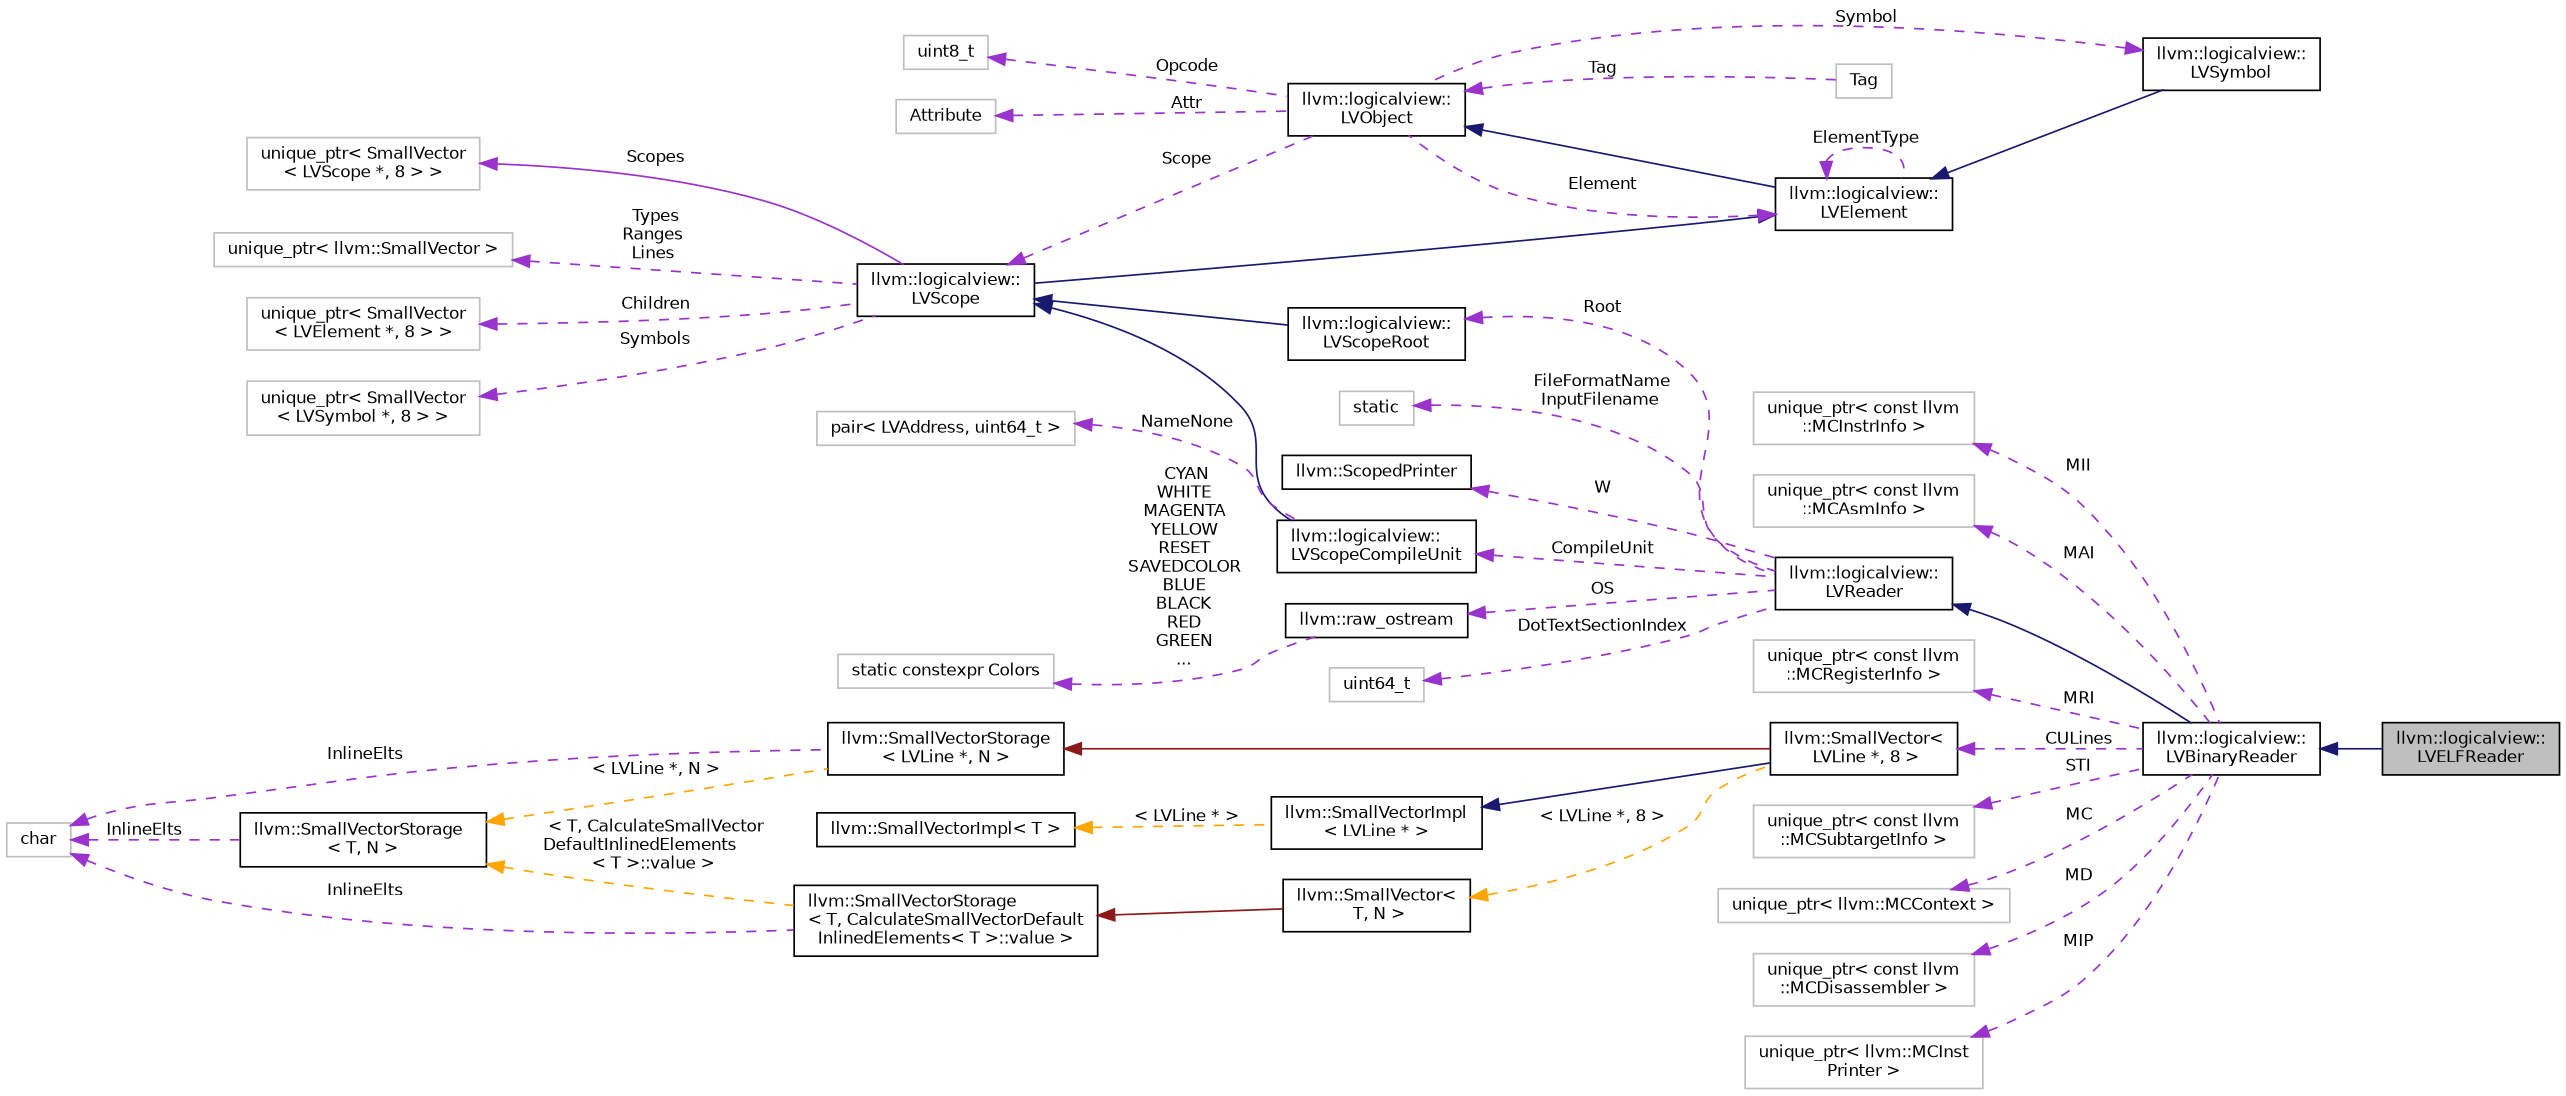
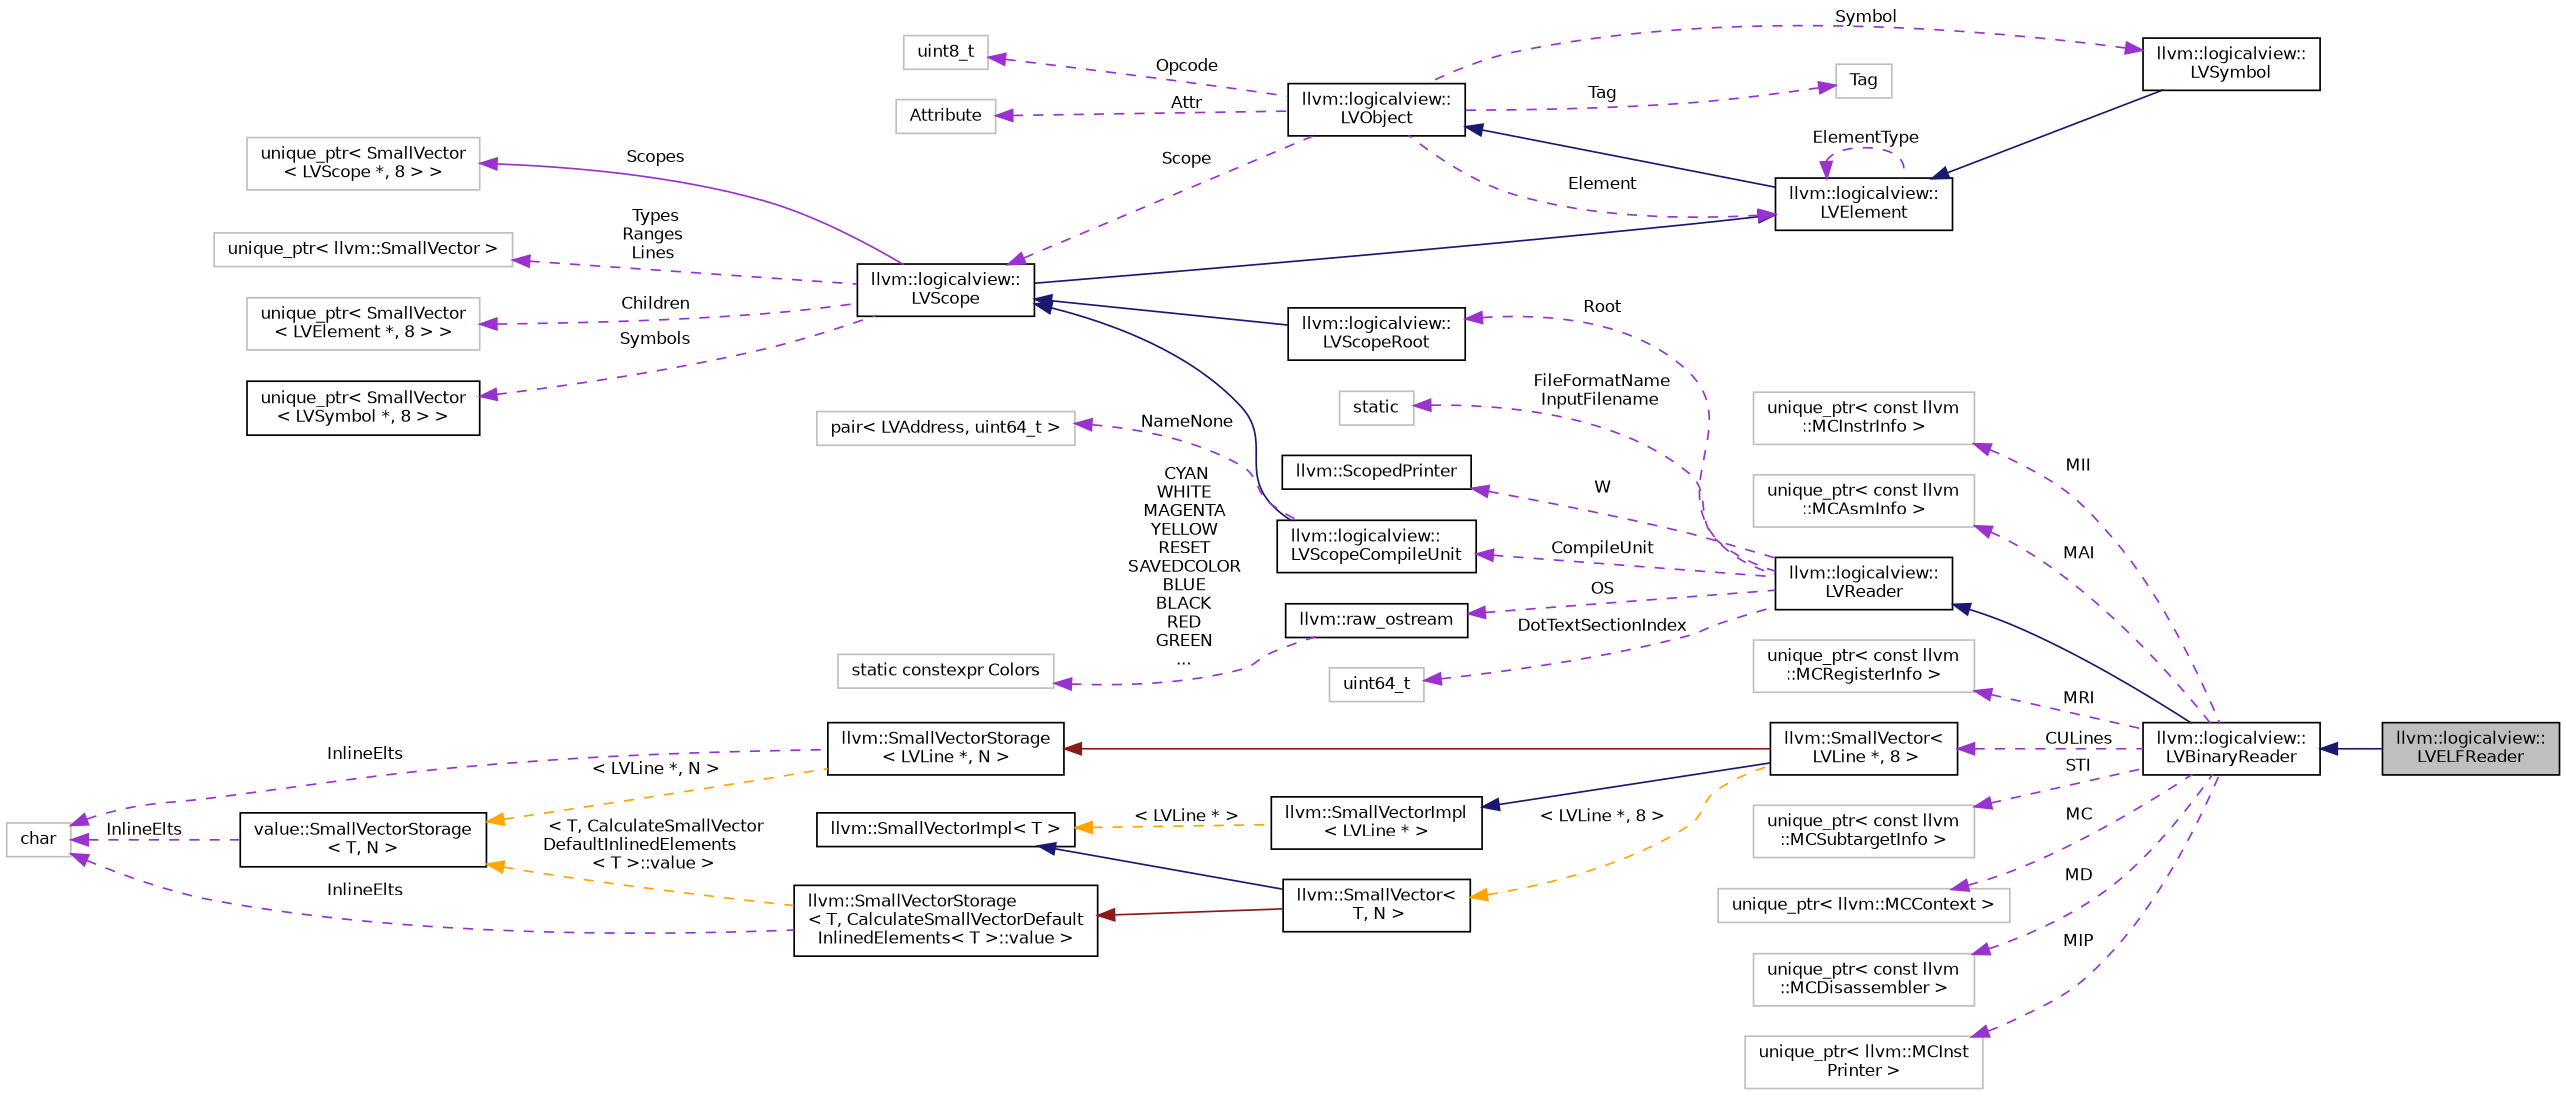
(1659, 77) -> (1643, 106)
(363, 408) -> (363, 408)
(363, 840) -> (363, 840)
none -> (1169, 869)
